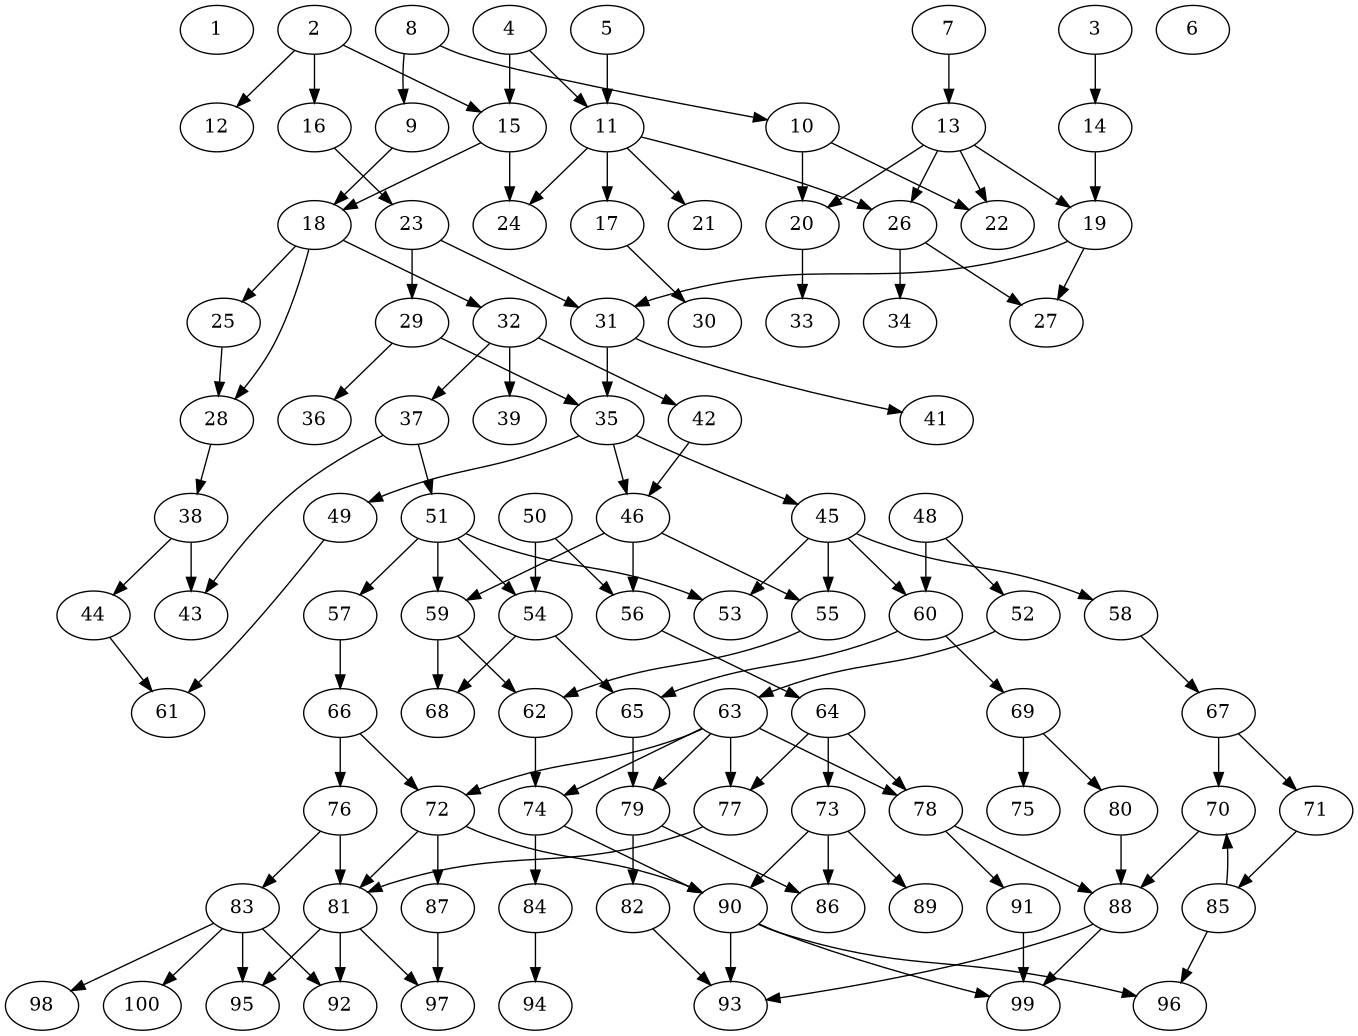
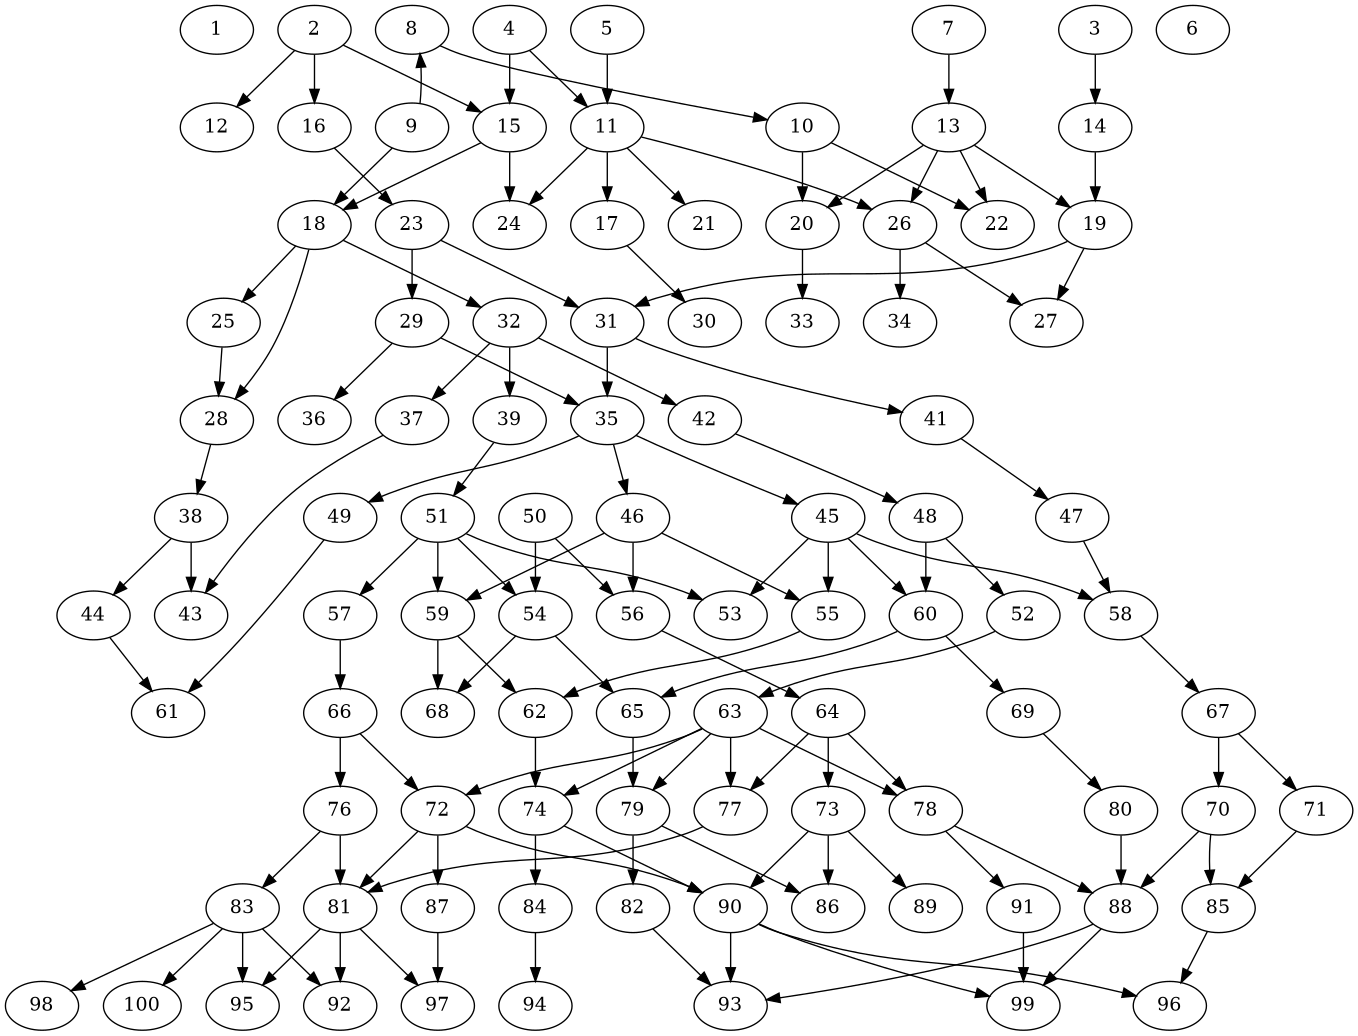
(403, 64) -> (421, 92)
(423, 462) -> (482, 458)
(673, 464) -> (810, 465)
none -> (1072, 518)
(1023, 811) -> none
(1228, 866) -> (1210, 852)
